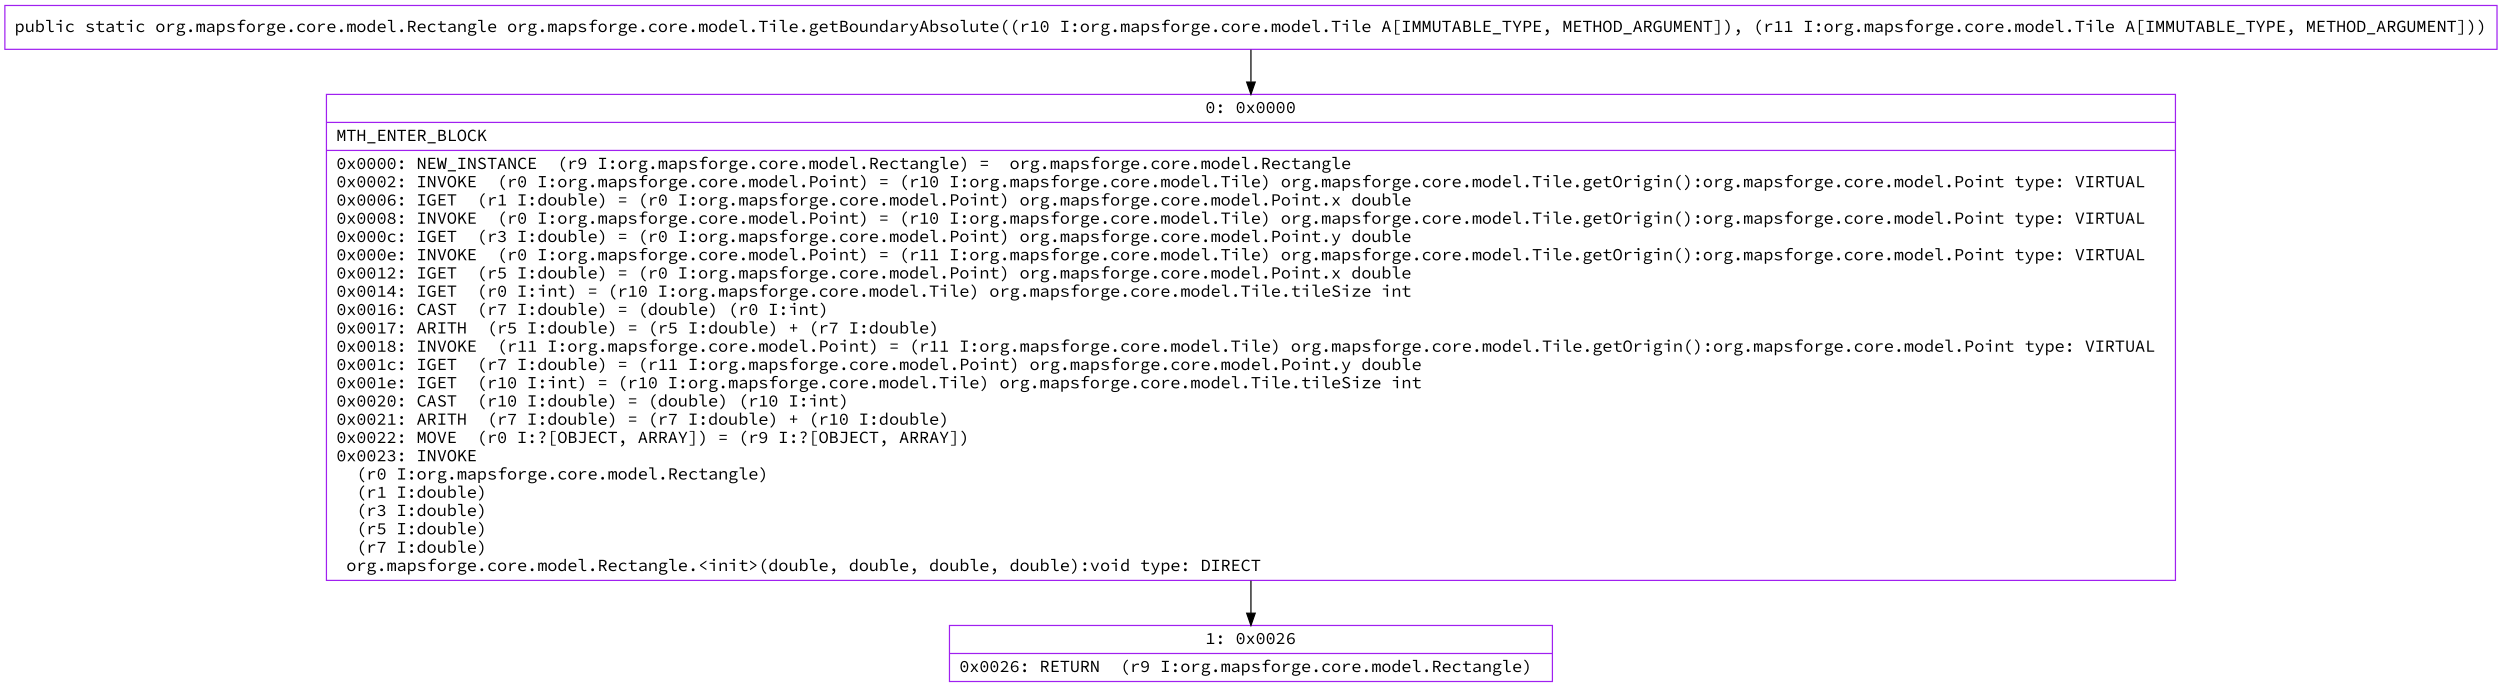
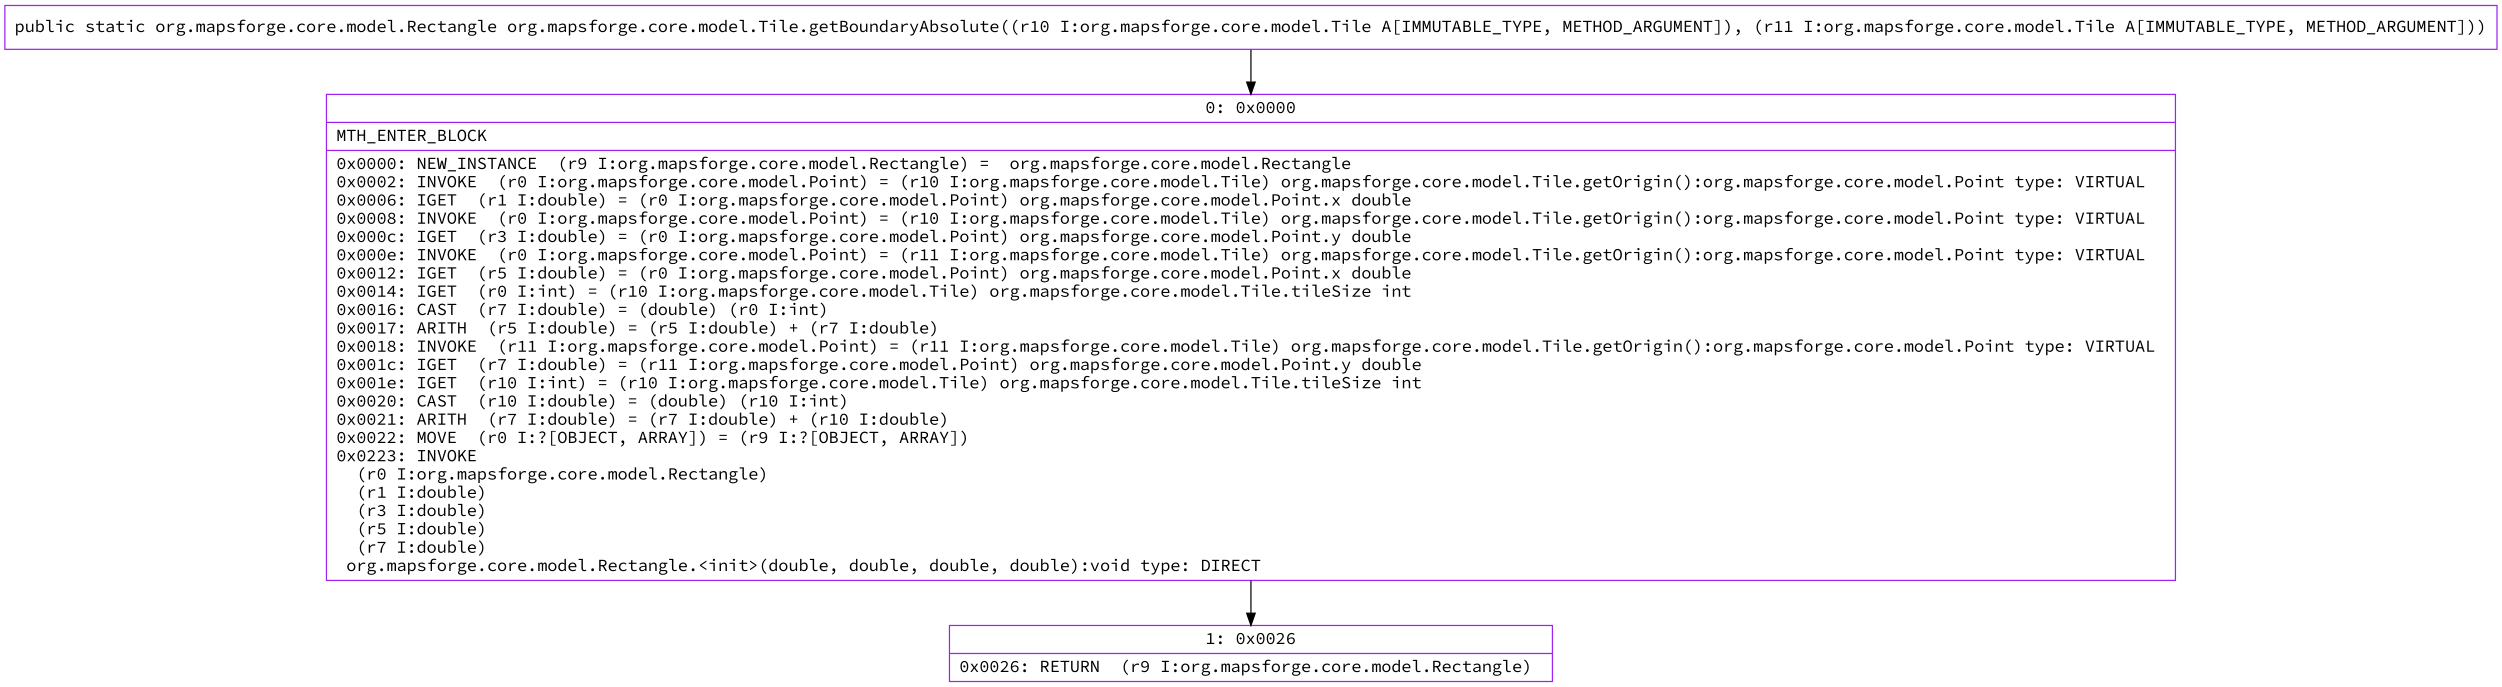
(417, 456) -> (417, 456)
